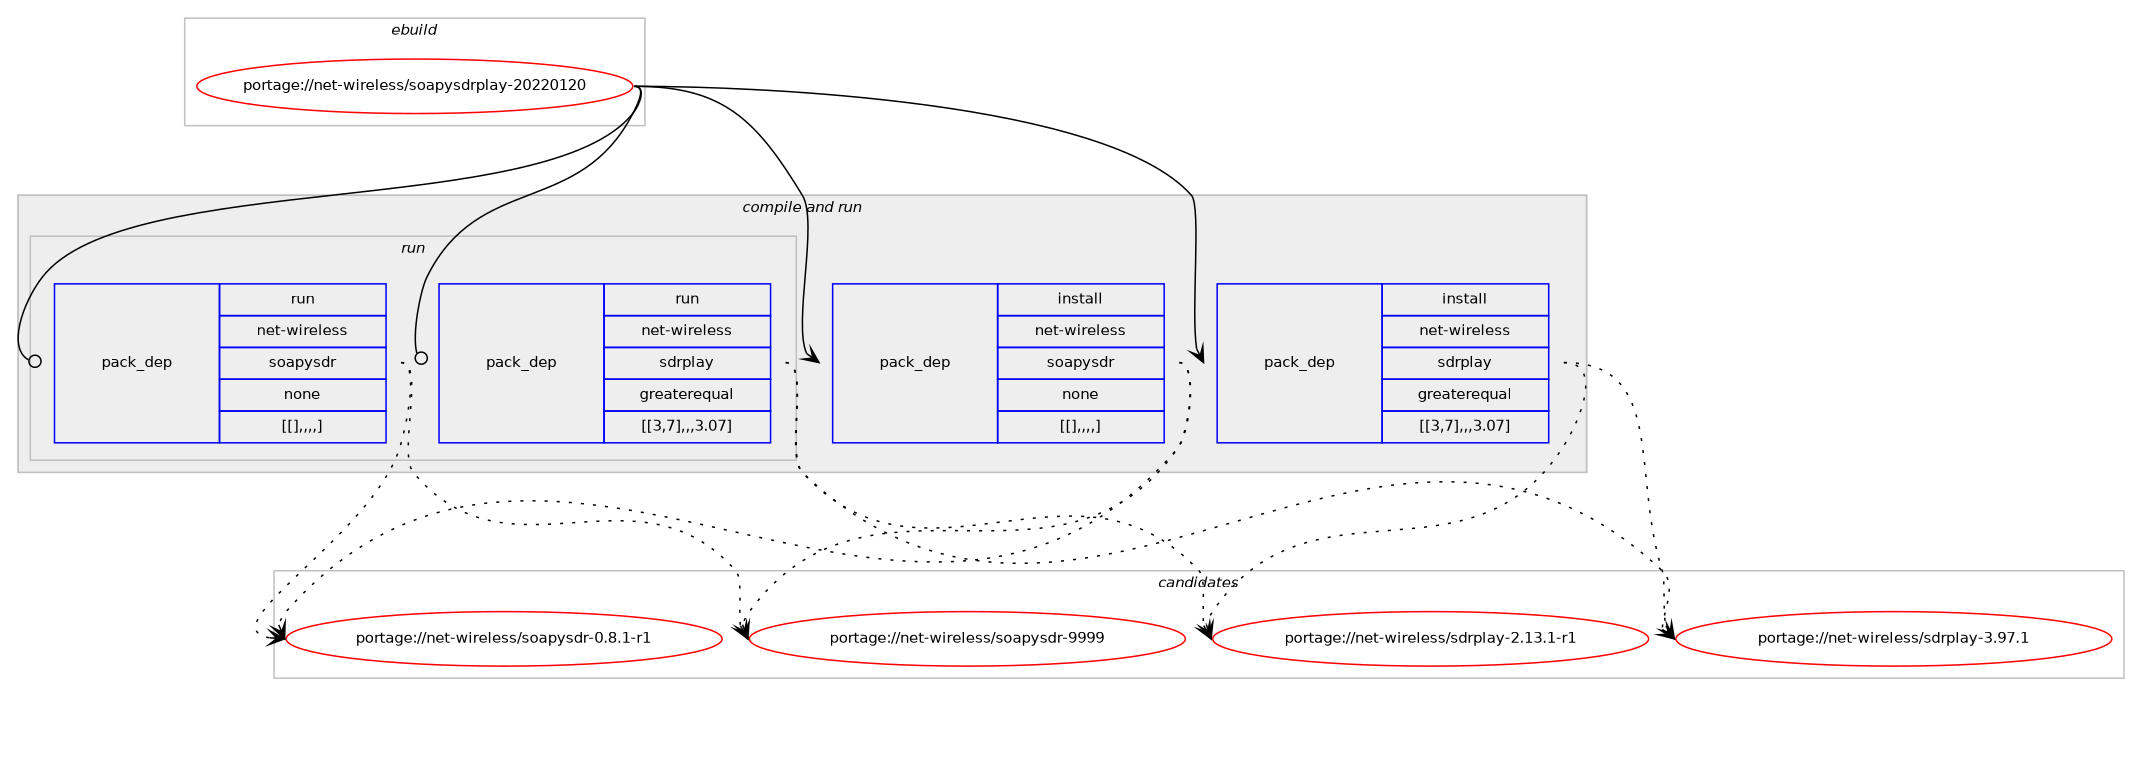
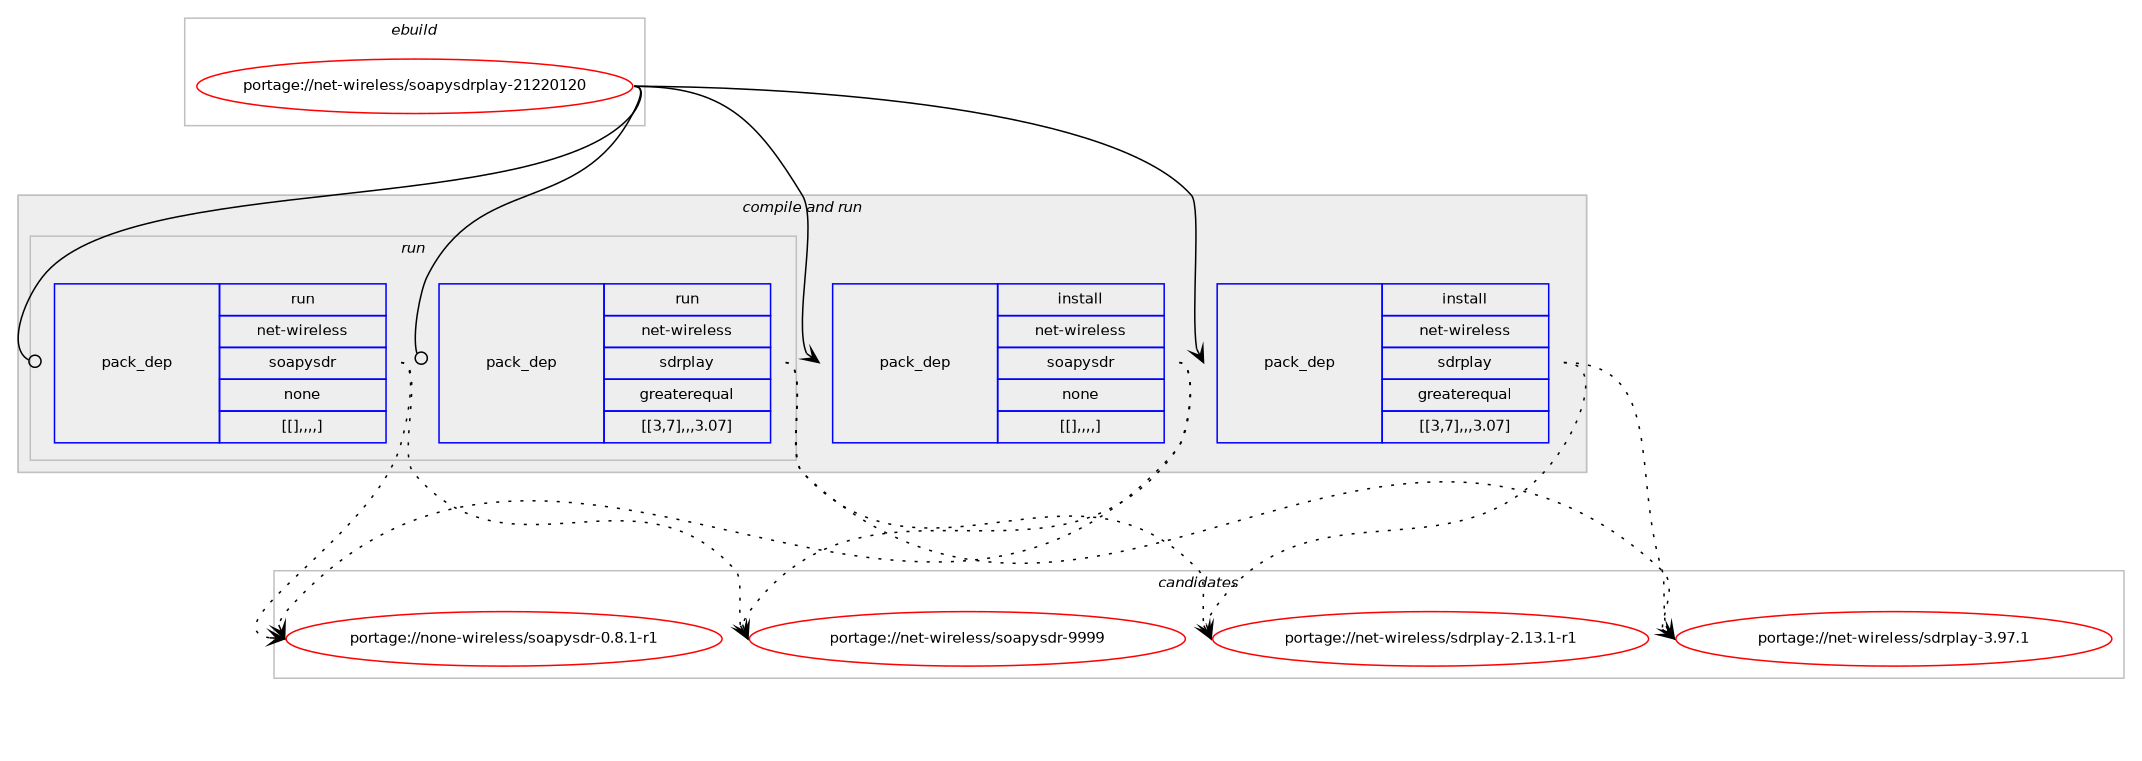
(415, 86) -> (415, 86)
(504, 639) -> (504, 639)
